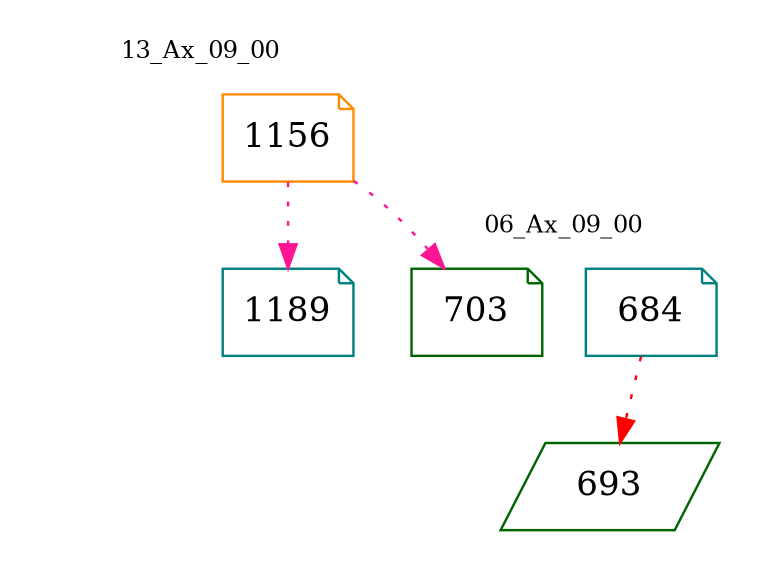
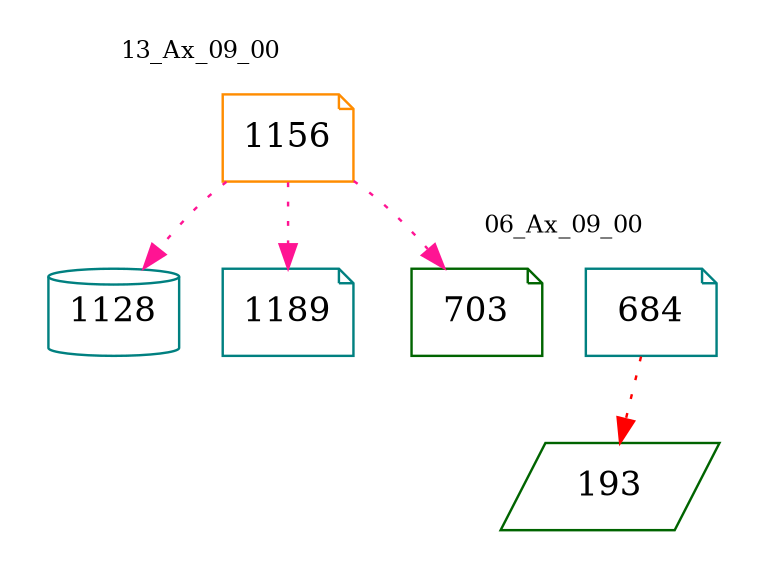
none -> (114, 312)
(610, 487) -> (610, 487)
